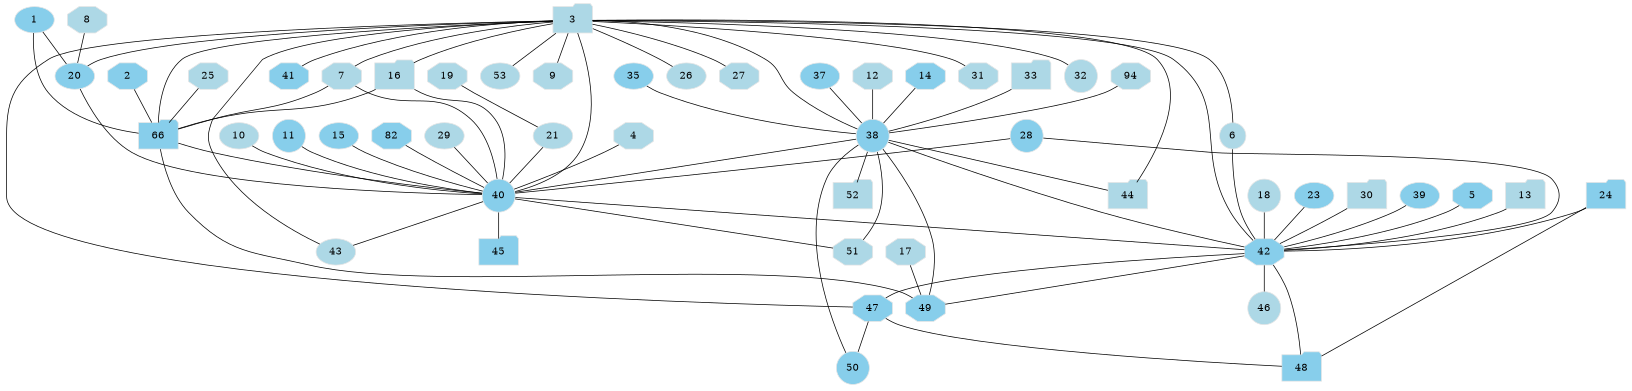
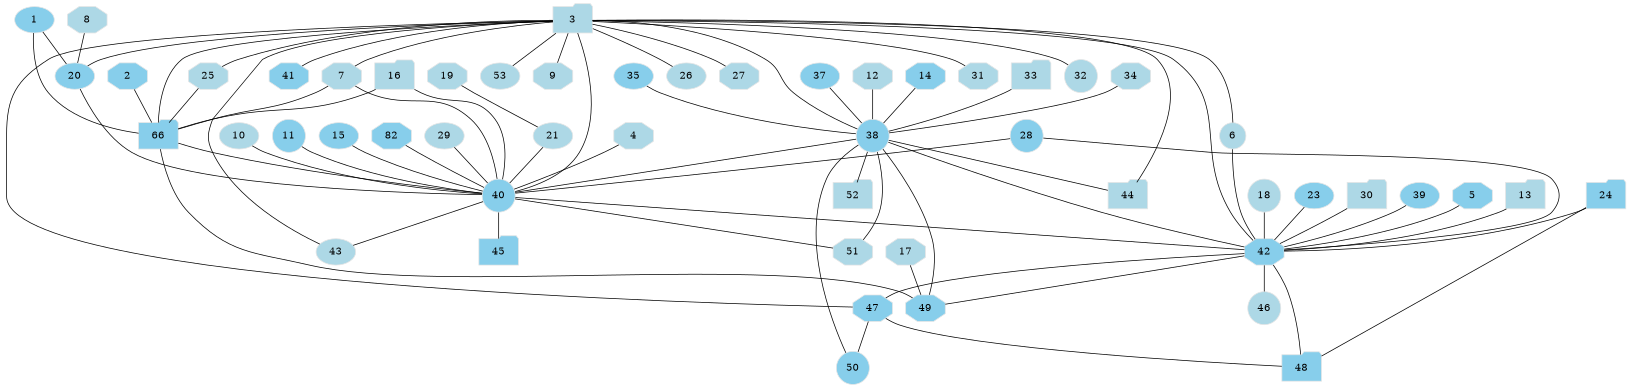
(482, 39) -> (385, 30)
(1131, 76) -> (1131, 76)
